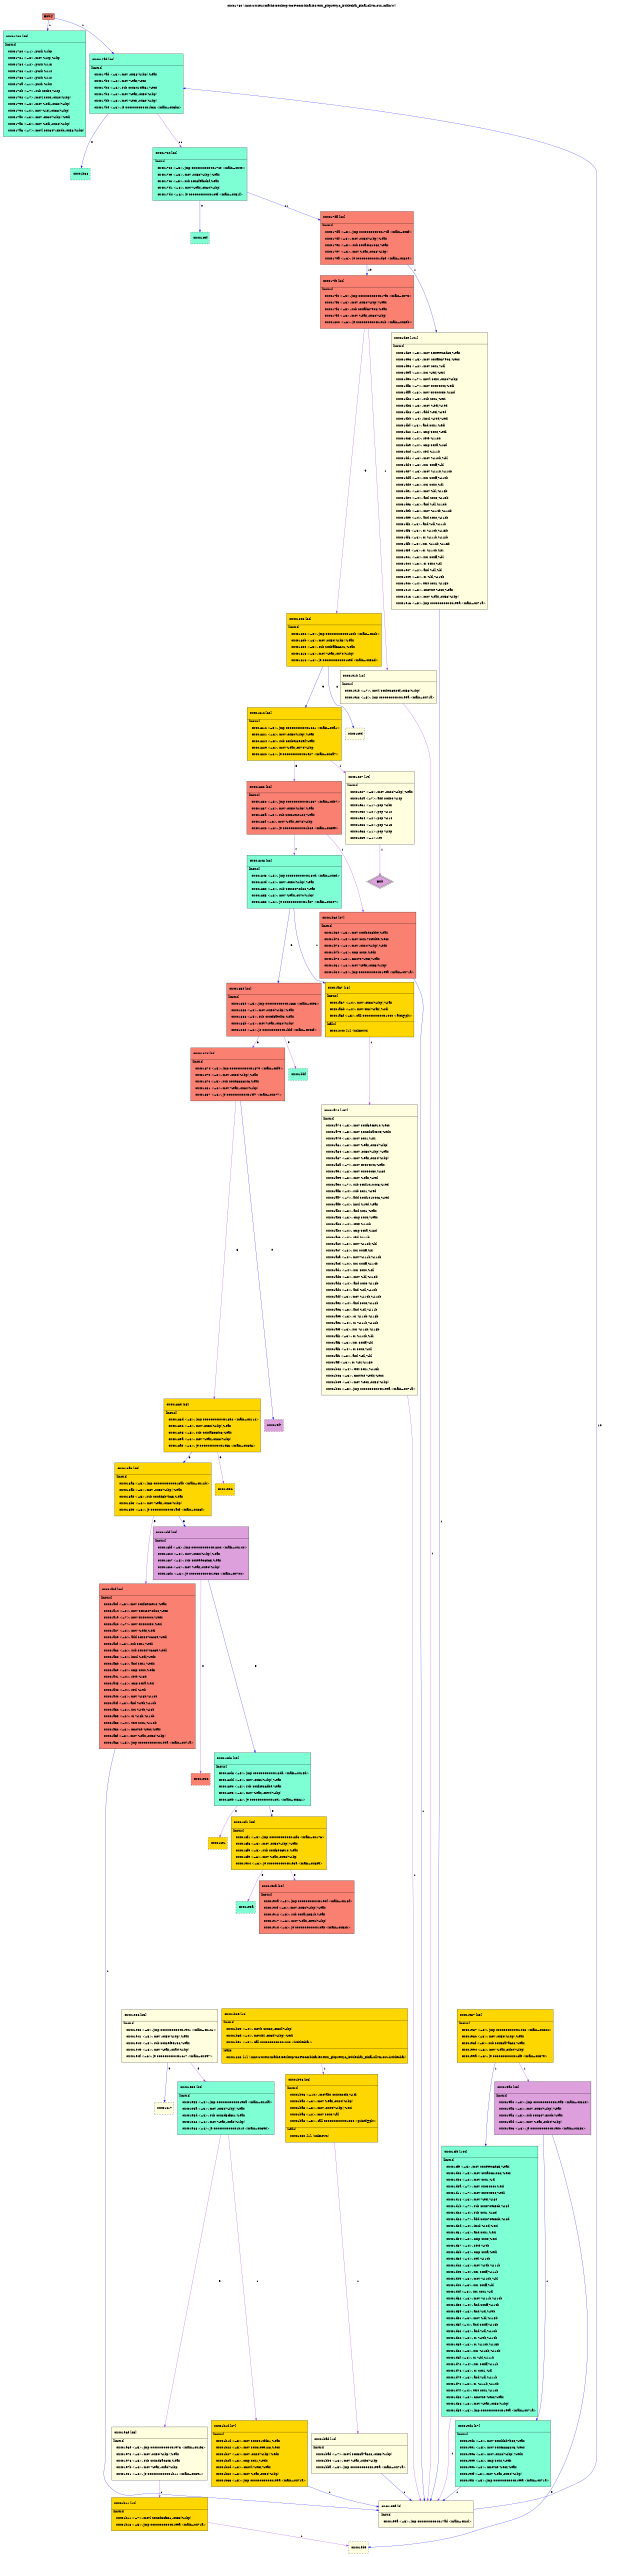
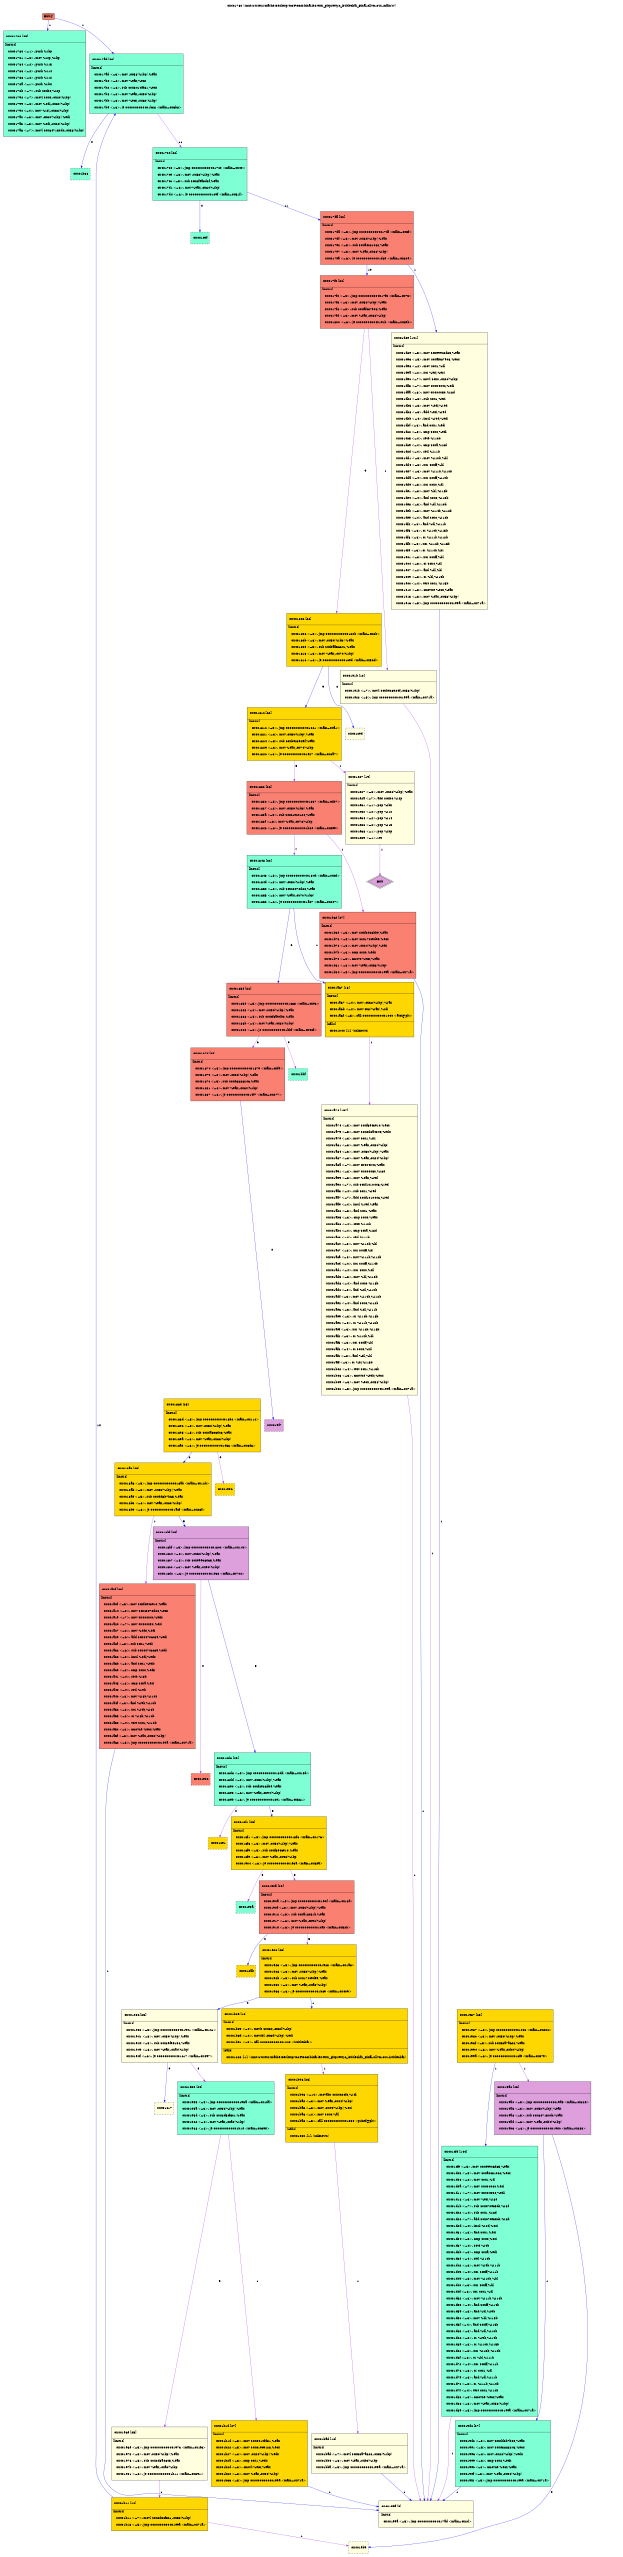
(597, 1174) -> (96, 1308)
(225, 1249) -> none
(154, 1522) -> (154, 1522)
none -> (246, 1971)
none -> (308, 1971)
